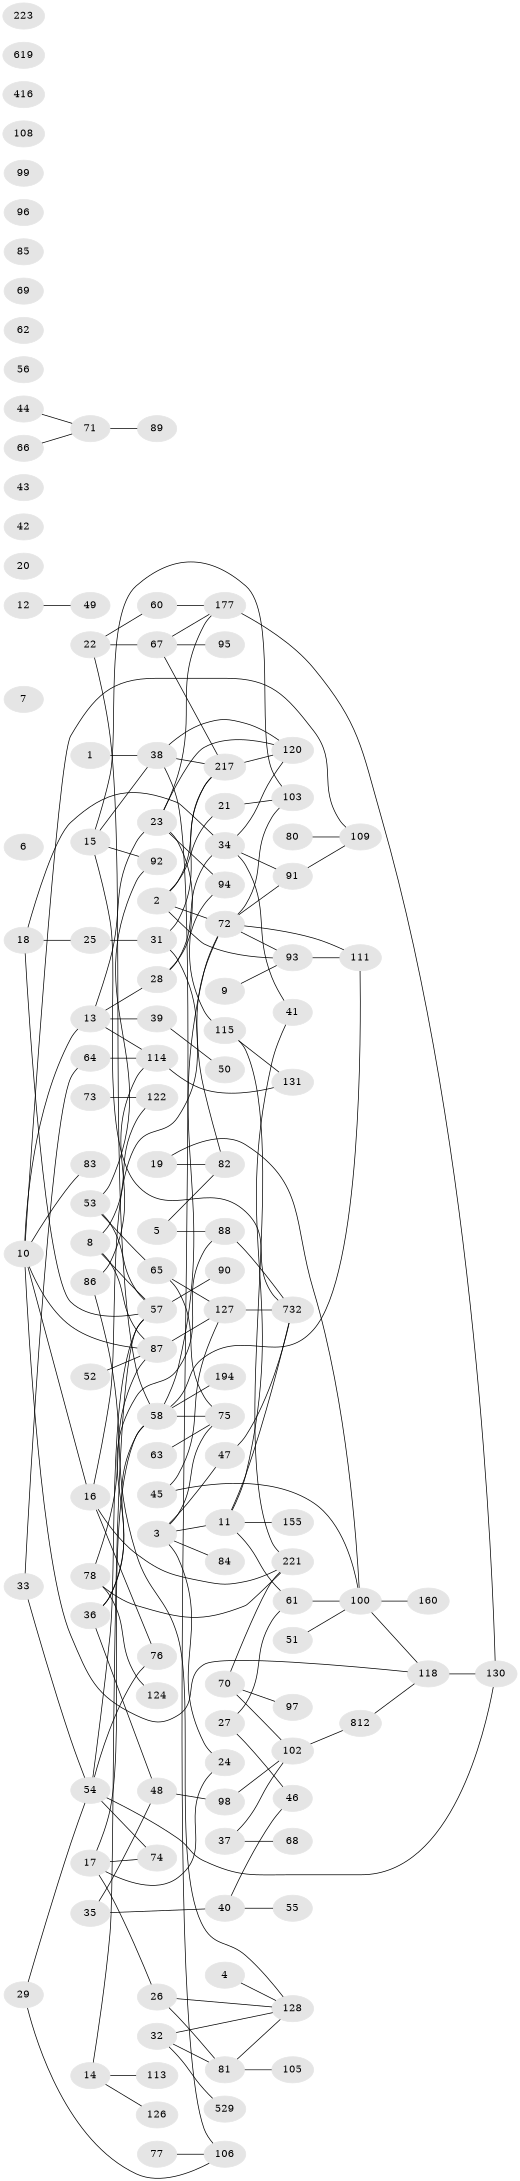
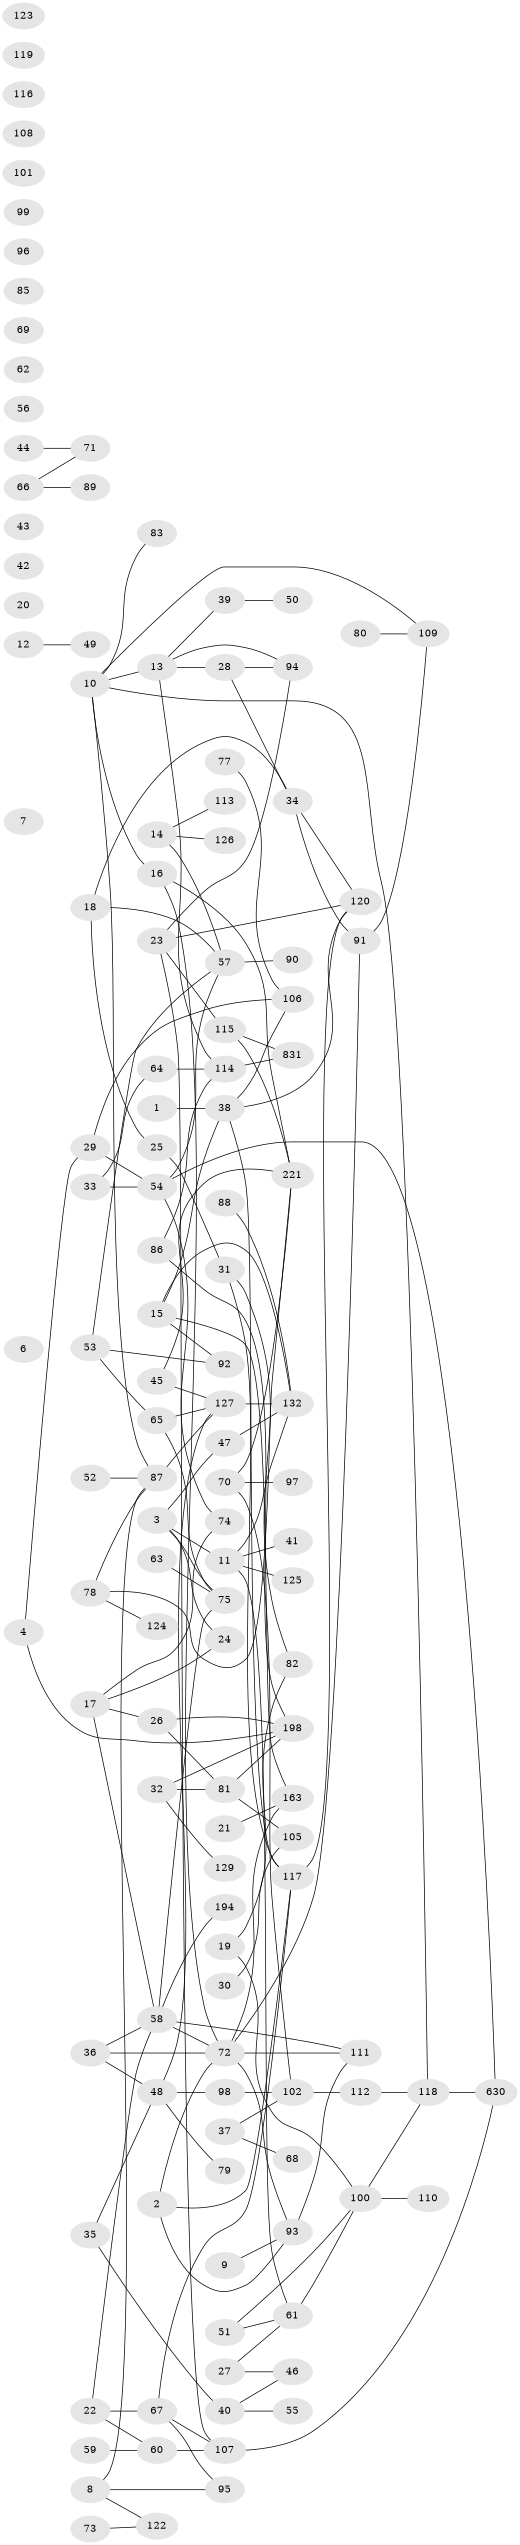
(24, 16) -> (24, 16)
(24, 55) -> (24, 55)
(24, 95) -> (24, 95)
none -> (24, 173)
(124, 429) -> (57, 488)
(225, 606) -> (225, 2450)
(225, 767) -> (293, 1877)
(293, 798) -> (293, 1798)
(195, 841) -> none
(122, 877) -> (225, 645)
(261, 920) -> none
(293, 1082) -> (293, 1055)
(157, 1231) -> none
(123, 1277) -> (158, 2490)
(293, 1310) -> (293, 1404)
none -> (46, 1387)
(130, 1410) -> (158, 2053)
(294, 1493) -> (187, 1206)
(293, 1523) -> (293, 1581)
(225, 1562) -> none
(428, 1601) -> (428, 2199)
(157, 1656) -> none
(496, 1674) -> (496, 2092)
(361, 1723) -> (361, 2092)
none -> (181, 1746)
none -> (225, 1986)
(293, 2009) -> (293, 1728)
(225, 2109) -> (225, 1868)
none -> (225, 2171)
none -> (259, 2324)
none -> (90, 2450)
